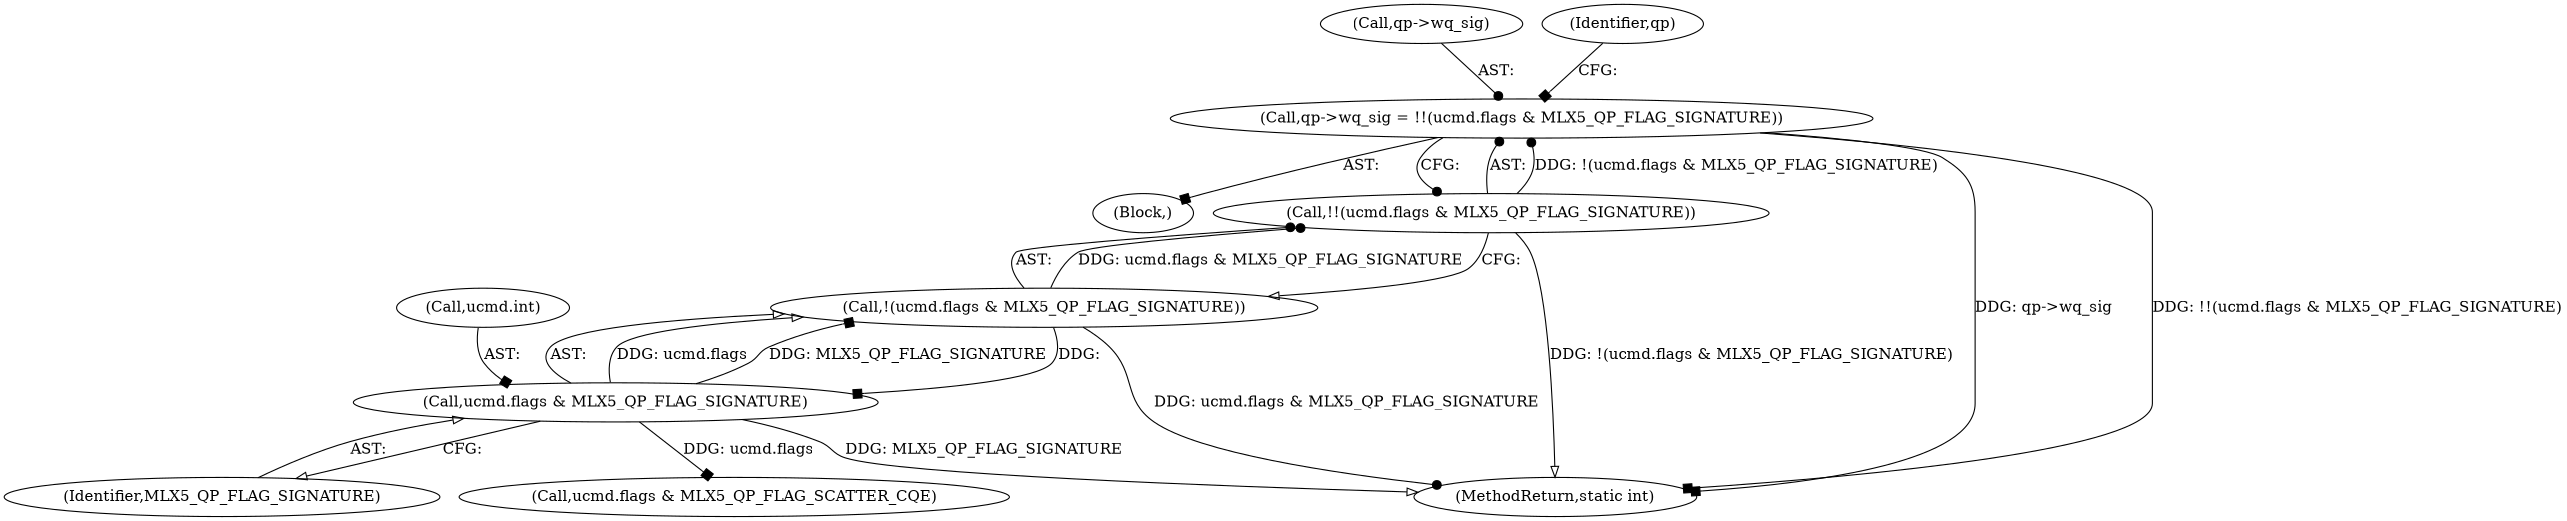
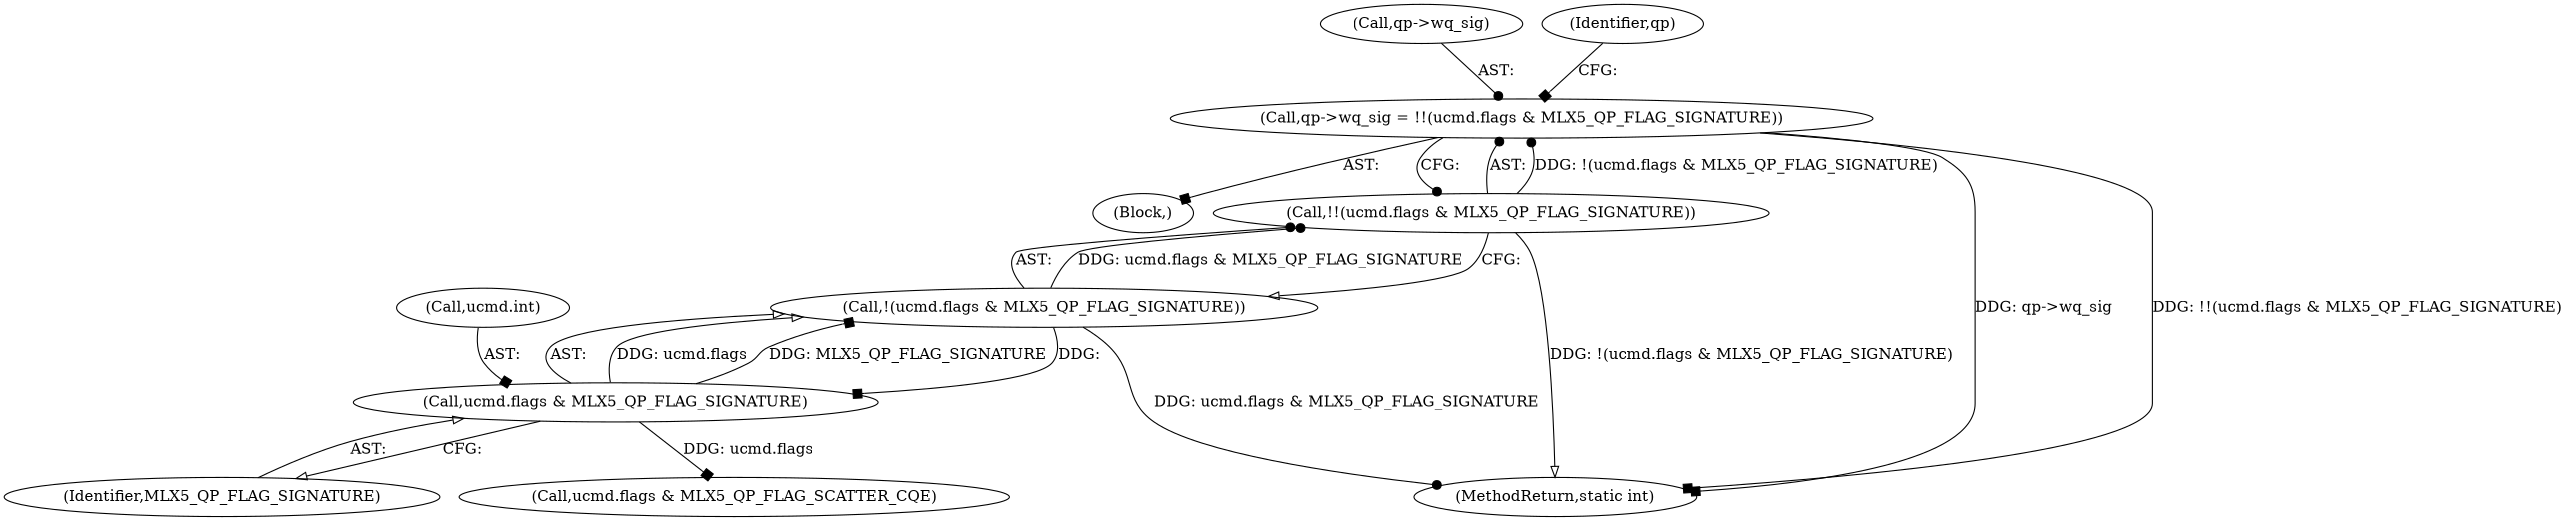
(1070, 479) -> none
